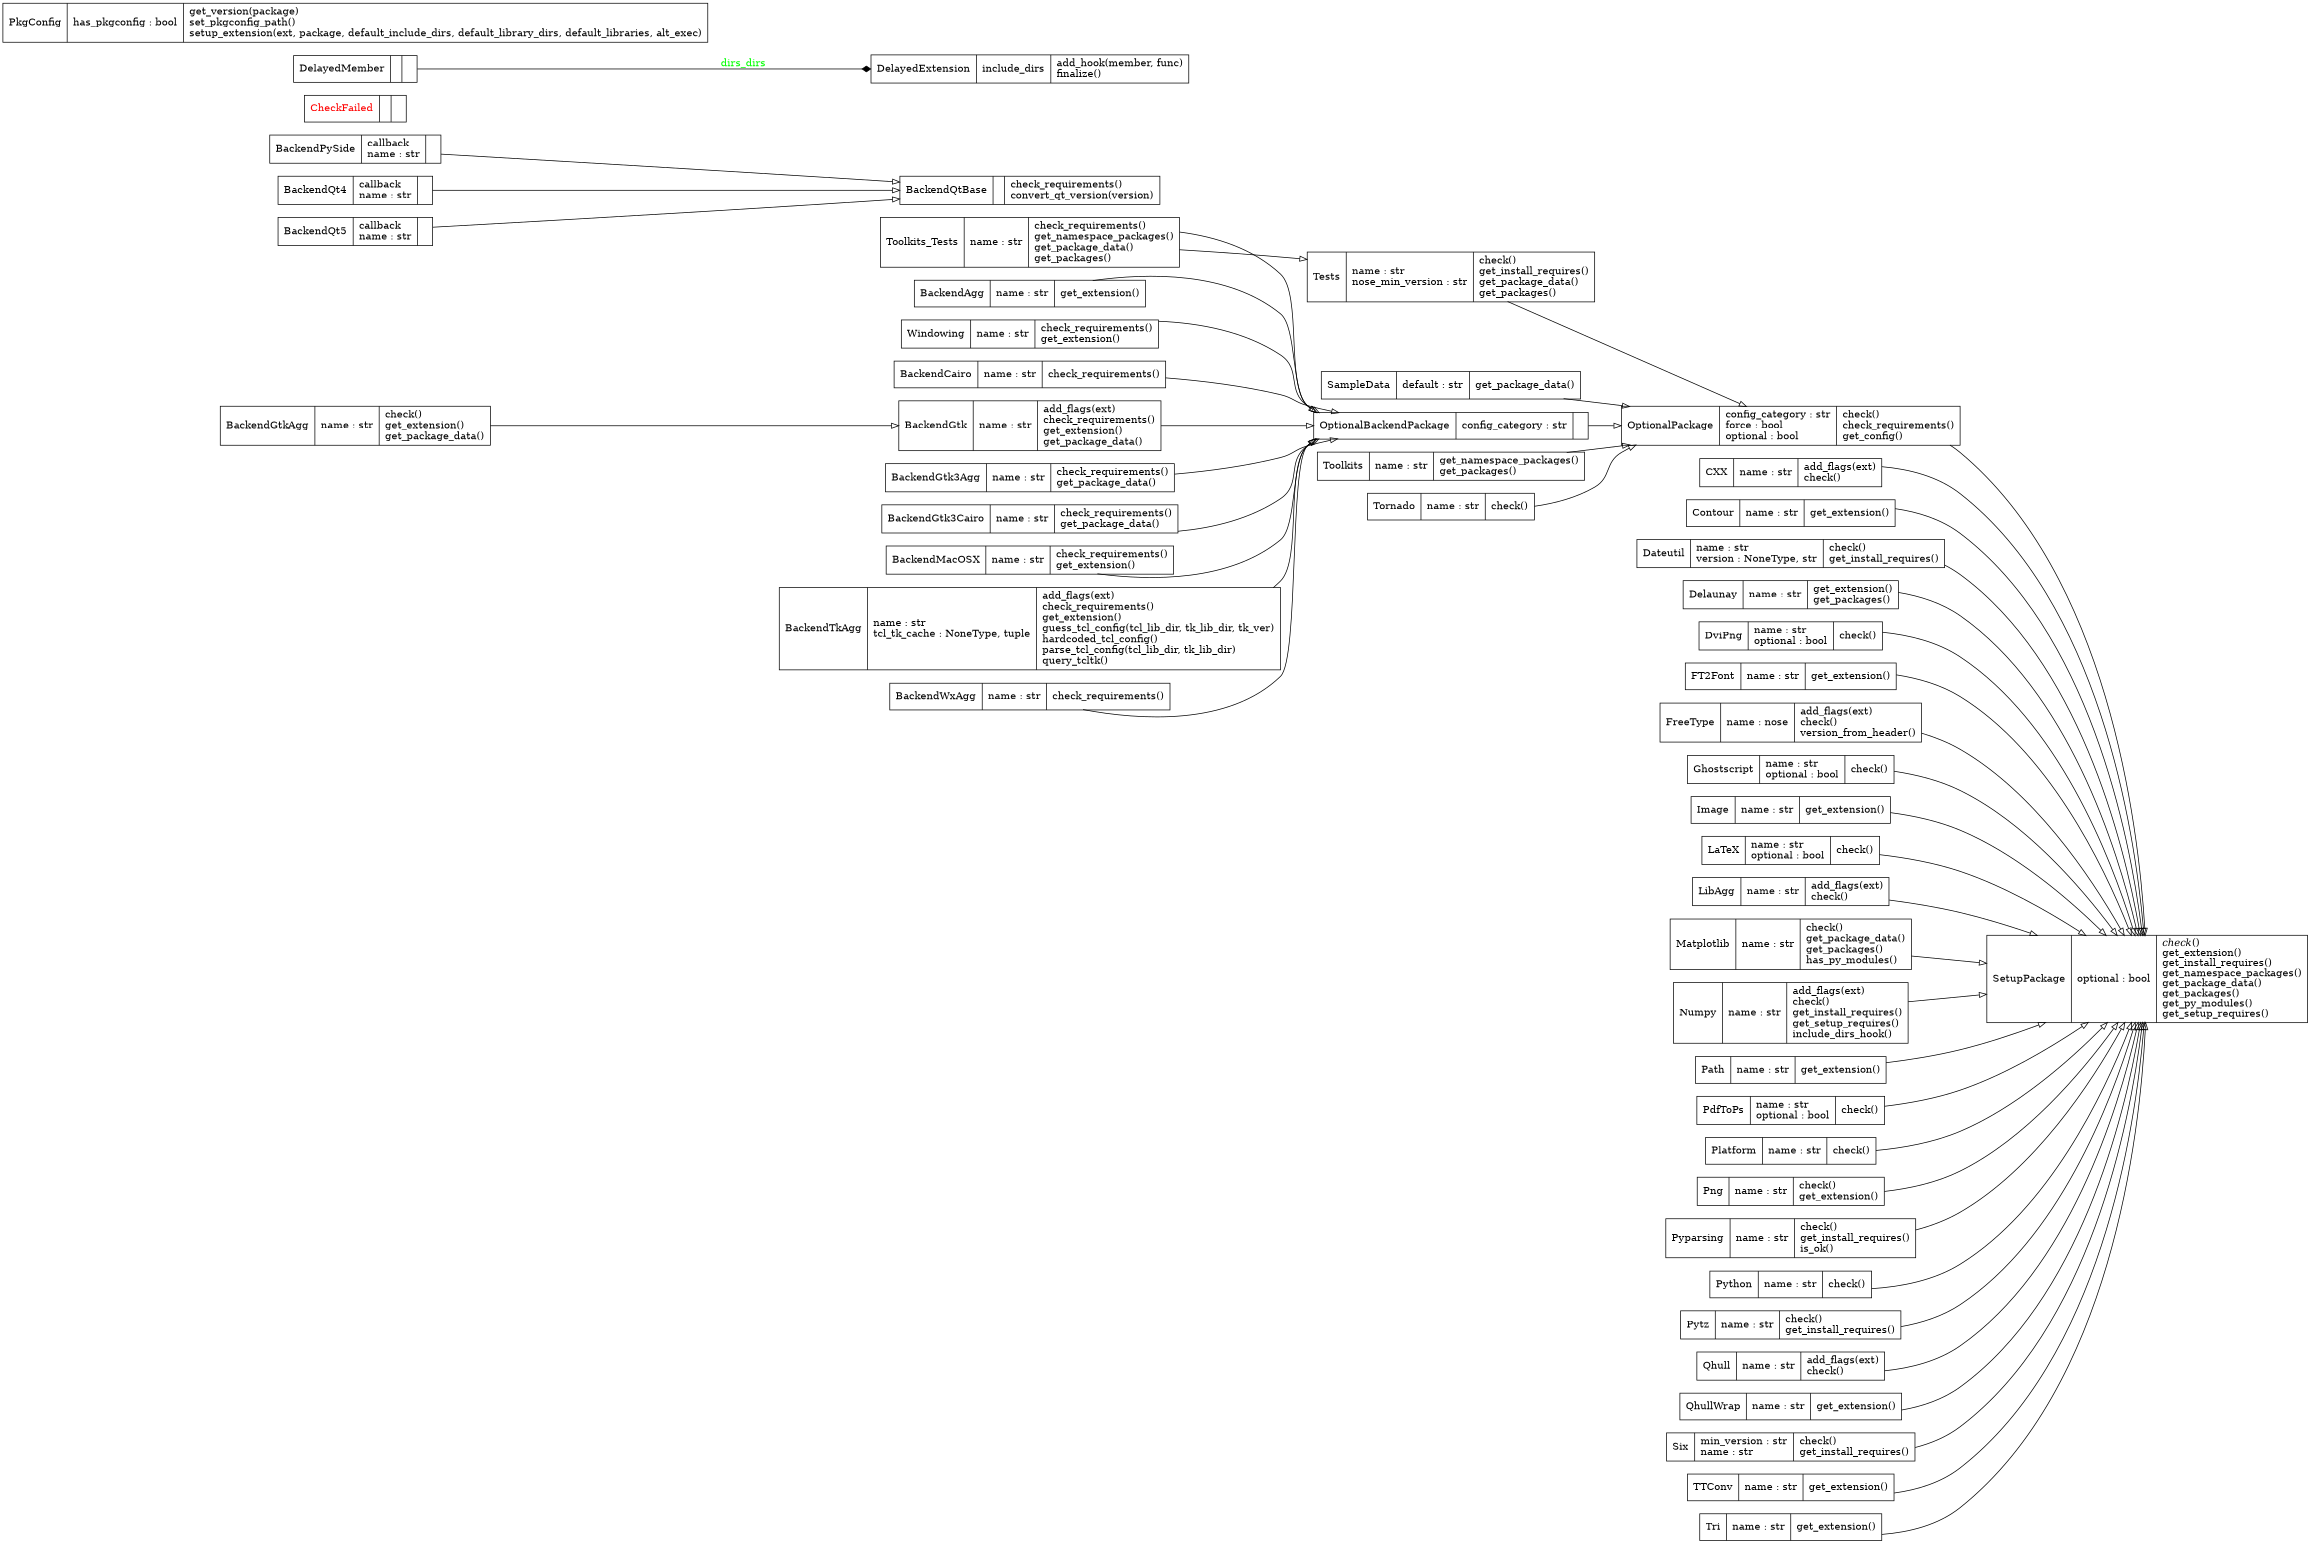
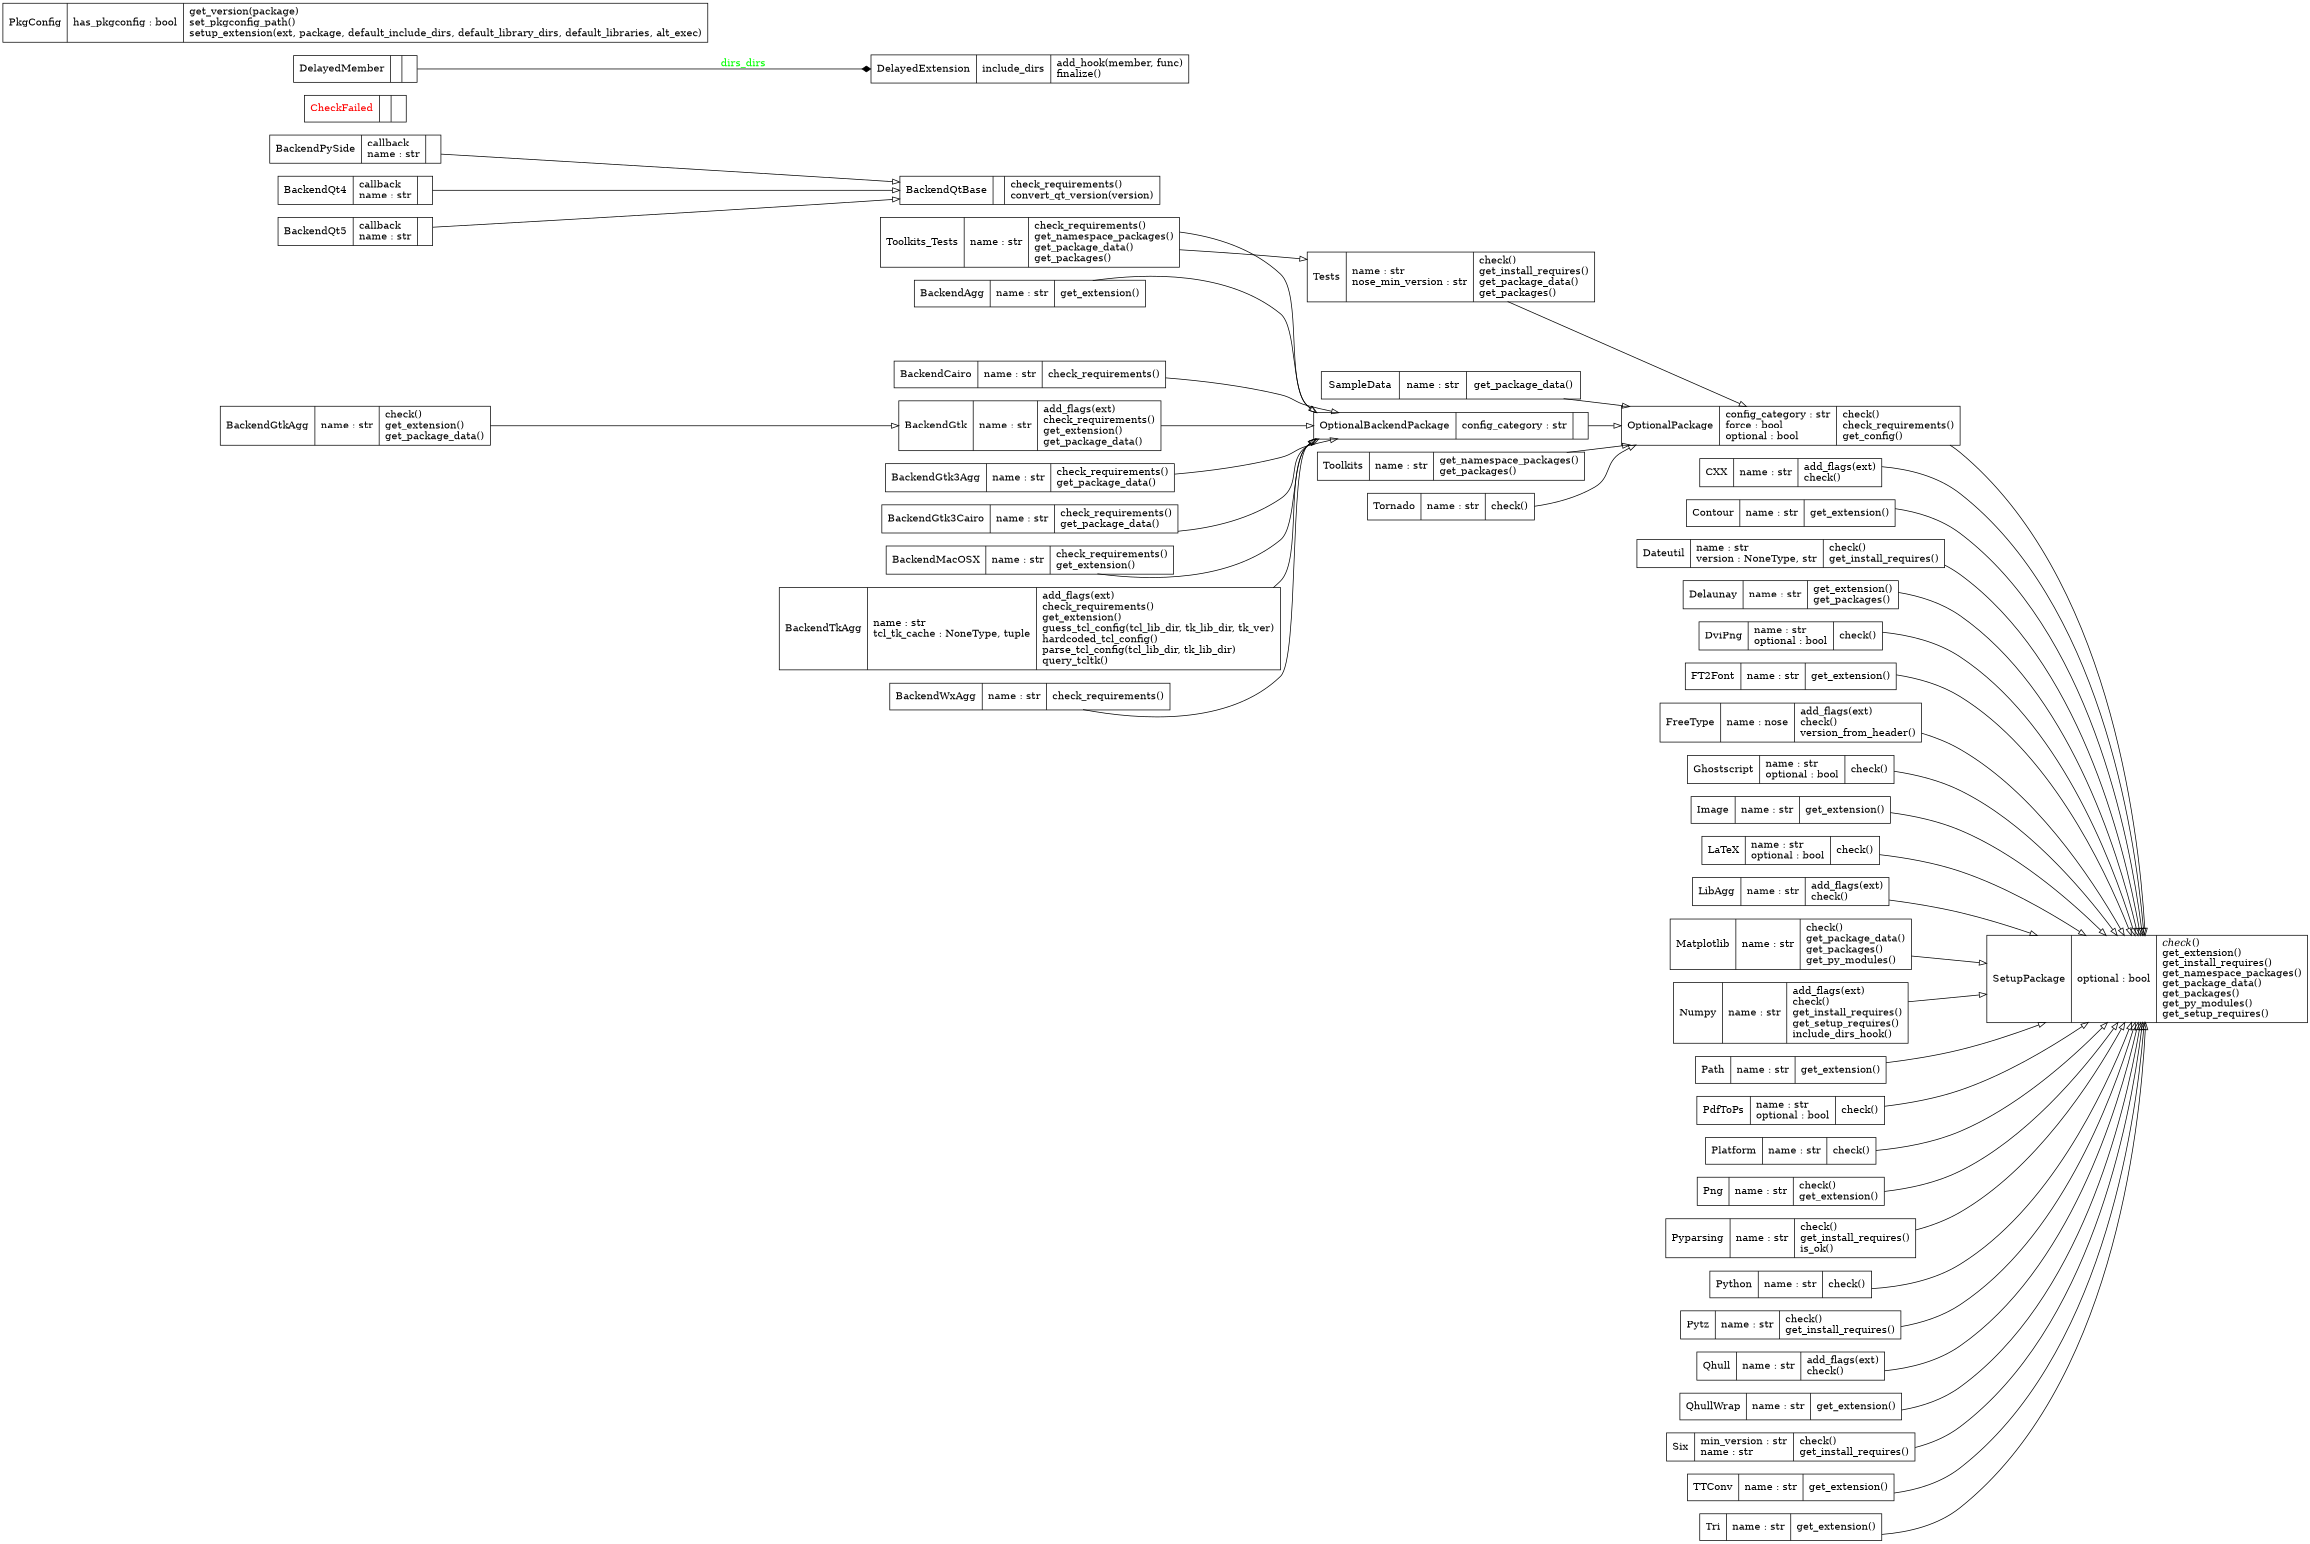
(1030, 334) -> none
(1433, 385) -> (1433, 385)
(1852, 960) -> (1851, 960)
